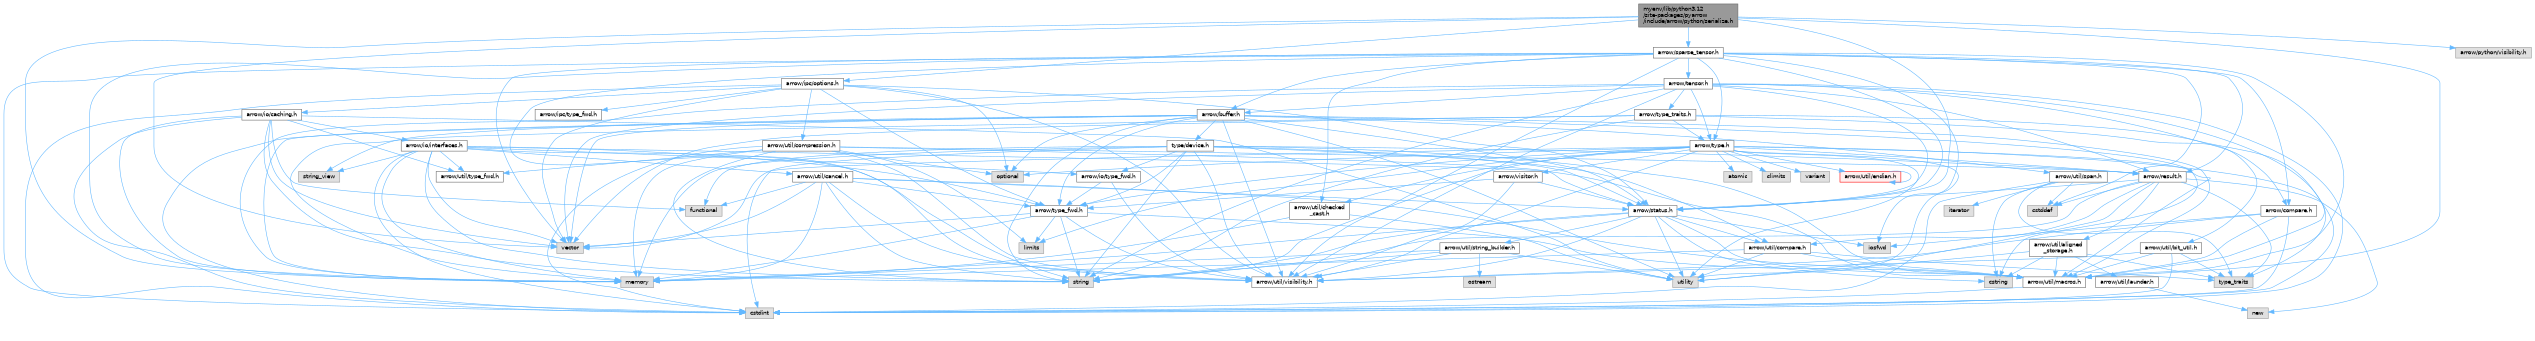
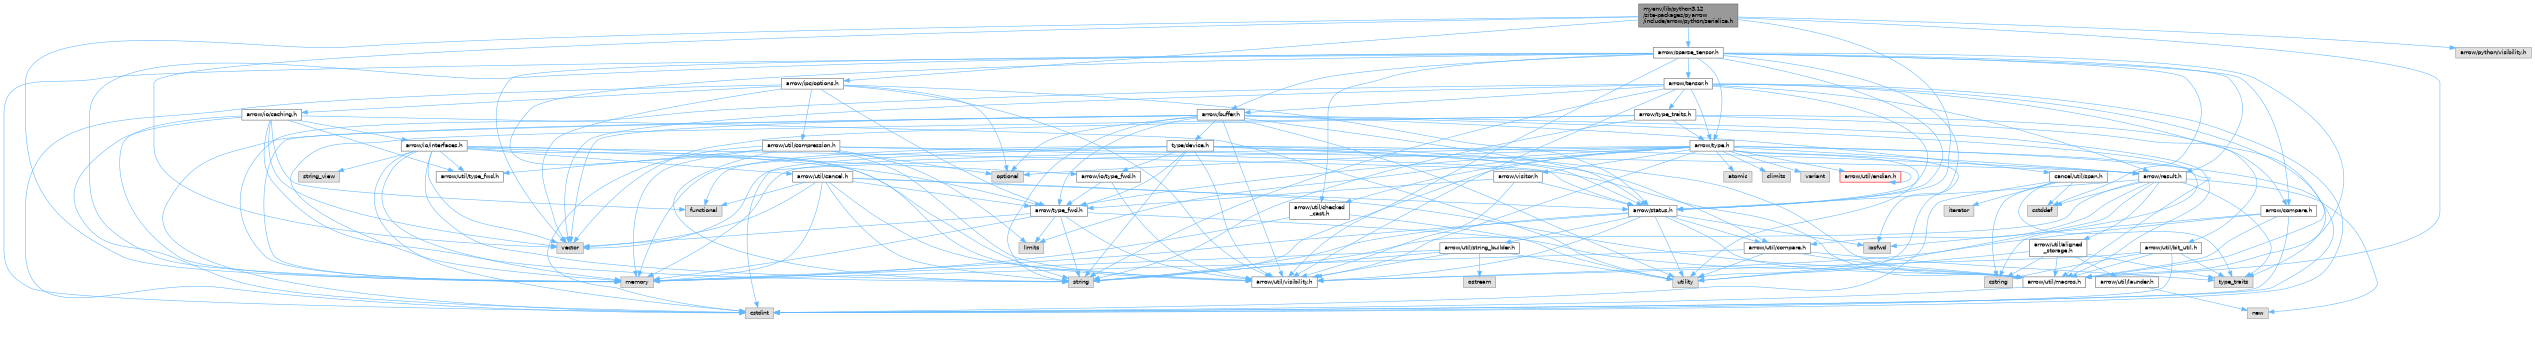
(568, 115) -> none
(761, 122) -> none
none -> (1152, 153)
(2078, 177) -> (2078, 177)
(1845, 274) -> (2071, 266)
